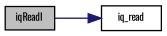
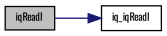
(131, 18) -> (131, 18)
